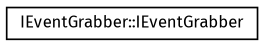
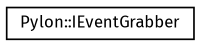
(132, 23) -> (100, 23)
